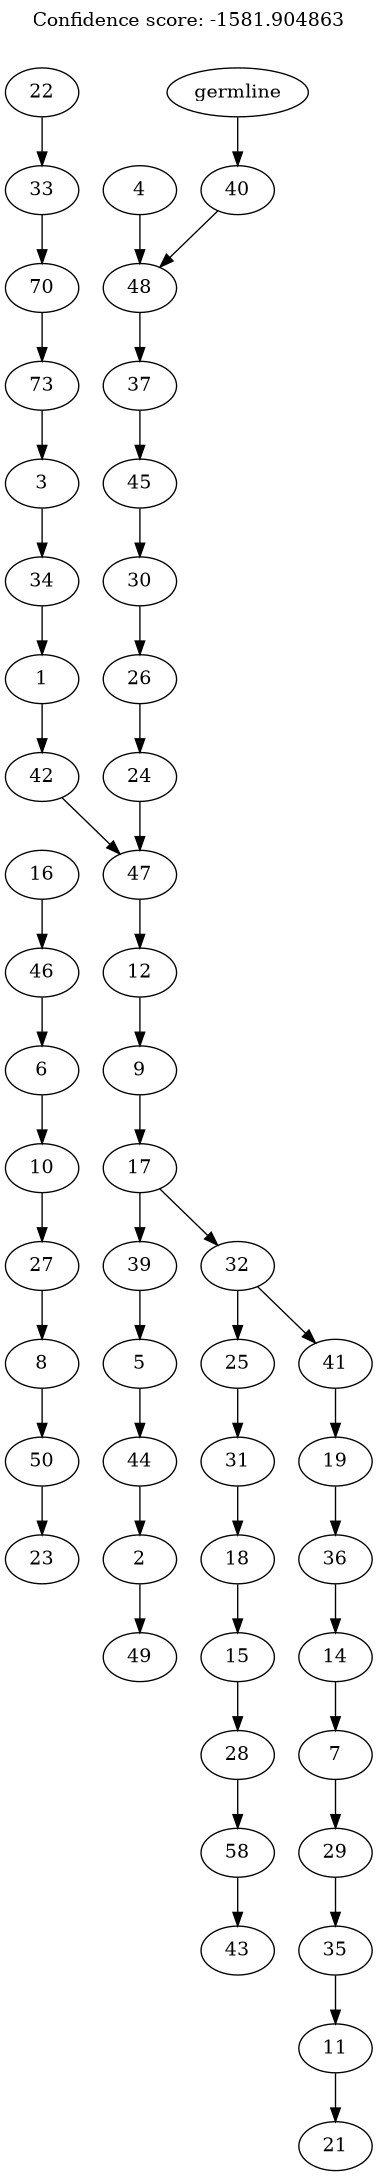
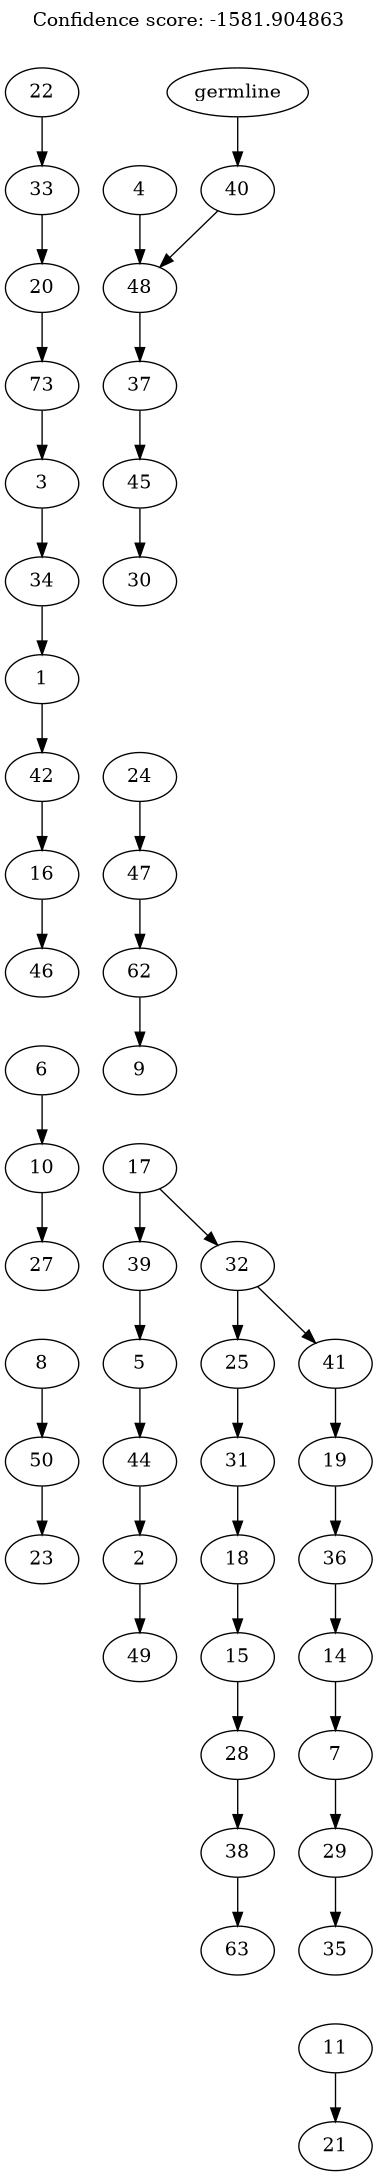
(42, 288) -> (42, 288)
(140, 679) -> none
(86, 821) -> (42, 819)
(140, 973) -> (140, 973)
(42, 1015) -> none
(140, 1113) -> none
(42, 1308) -> none
(238, 1853) -> (238, 1853)
(238, 1951) -> (238, 1951)
(336, 1993) -> none
